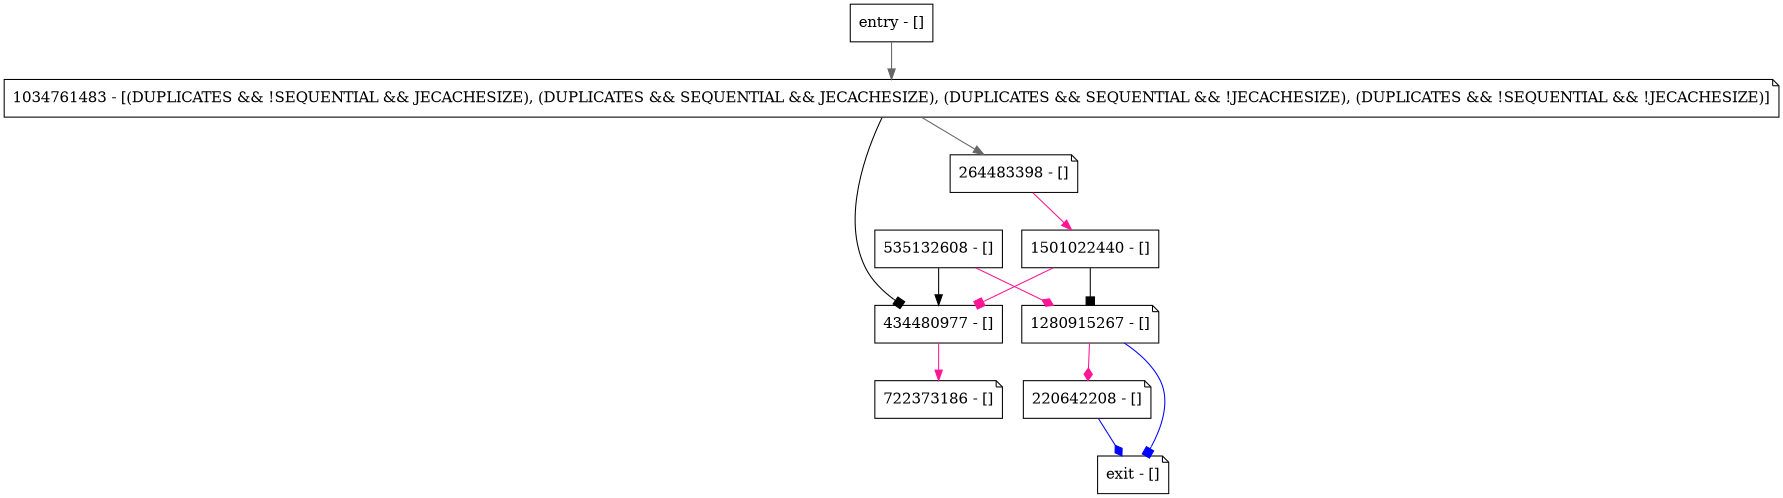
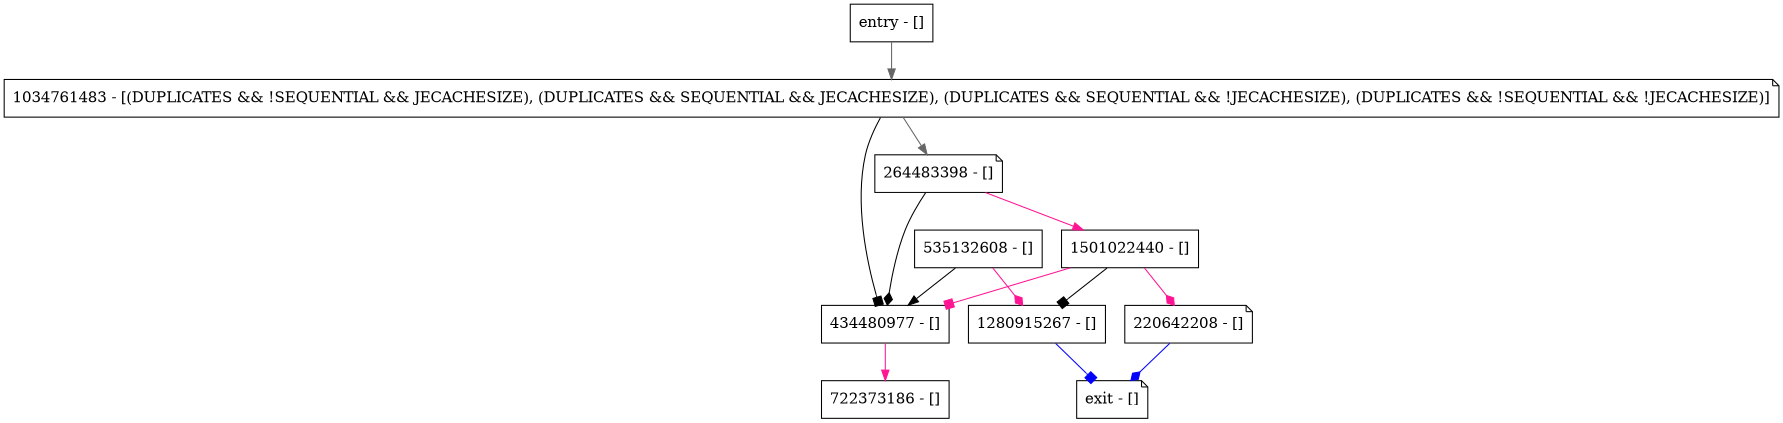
none -> (901, 241)
(1090, 324) -> (1037, 324)
(1089, 356) -> (1155, 282)
(939, 400) -> (885, 400)
